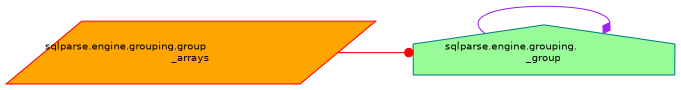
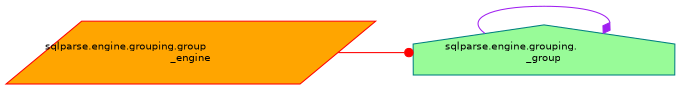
(191, 53) -> (191, 53)
